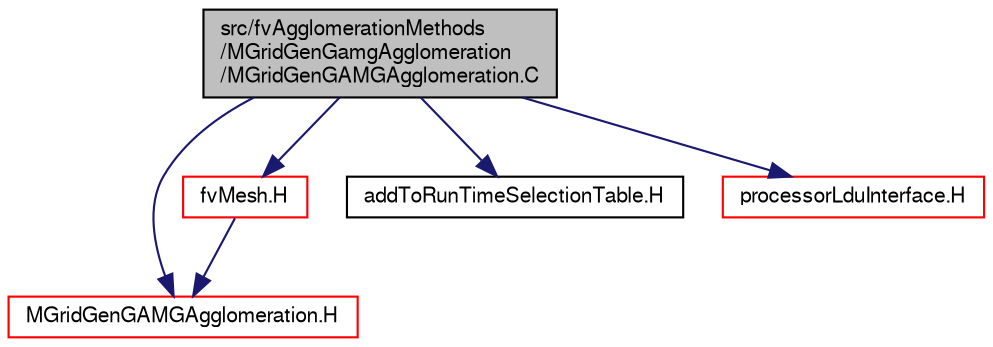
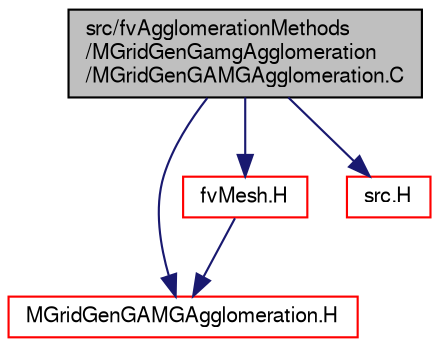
(515, 197) -> none
(853, 197) -> (389, 197)
